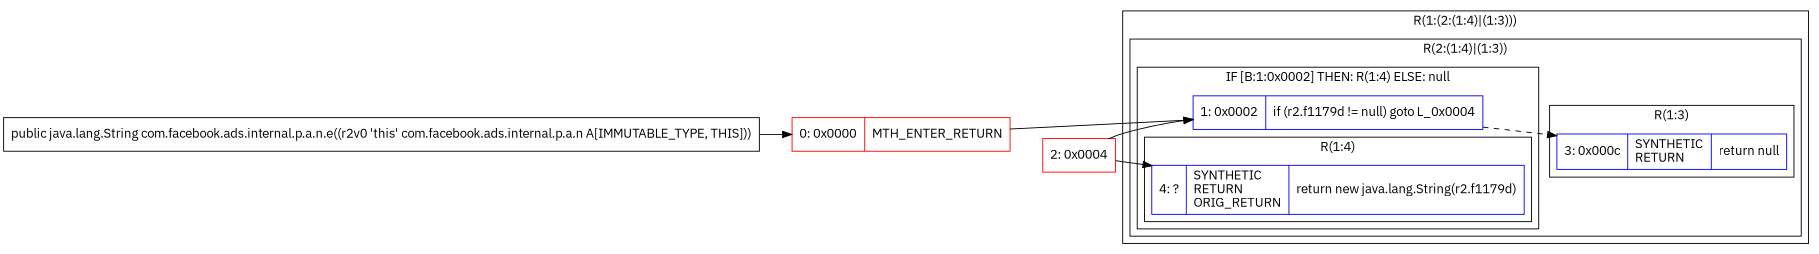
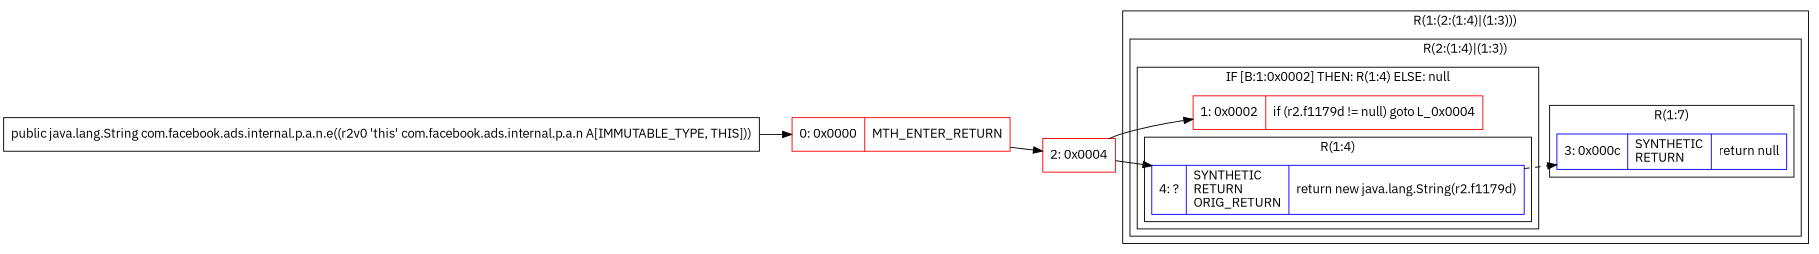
(1338, 113) -> (1338, 113)
(1672, 116) -> (1672, 116)
(1097, 125) -> (1022, 149)
(1515, 131) -> (1536, 167)
